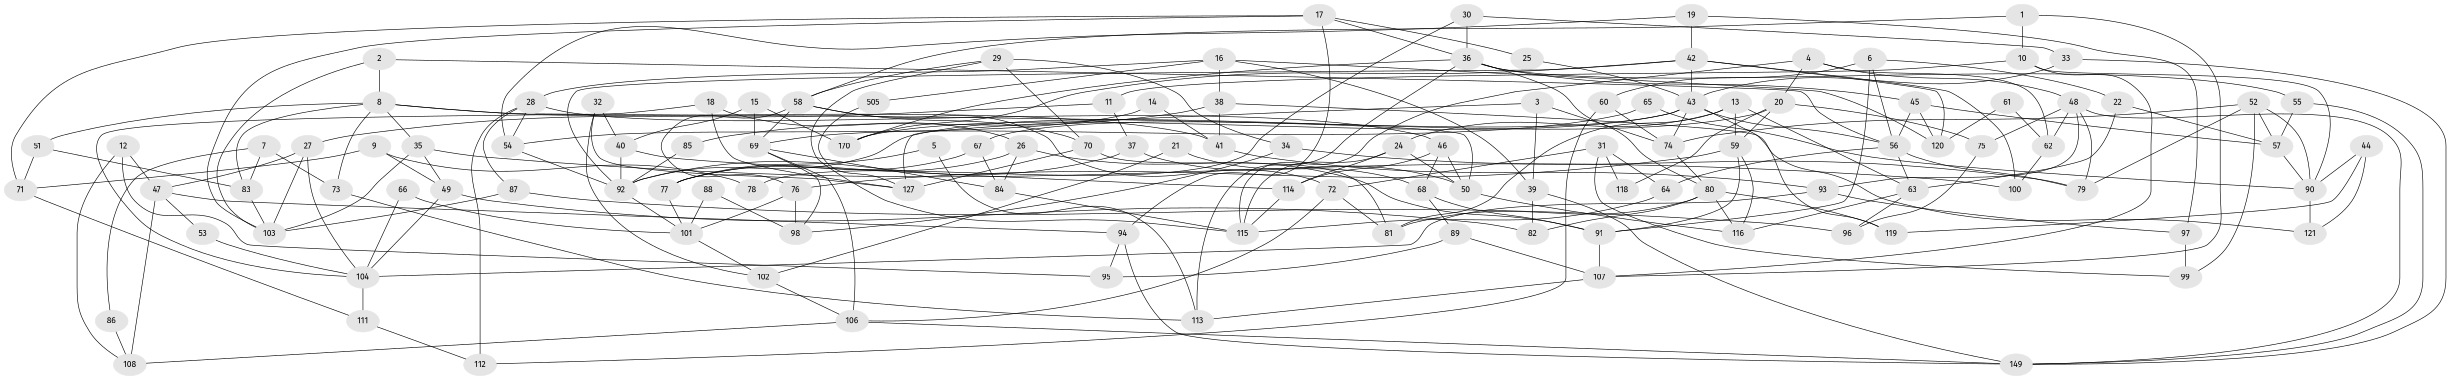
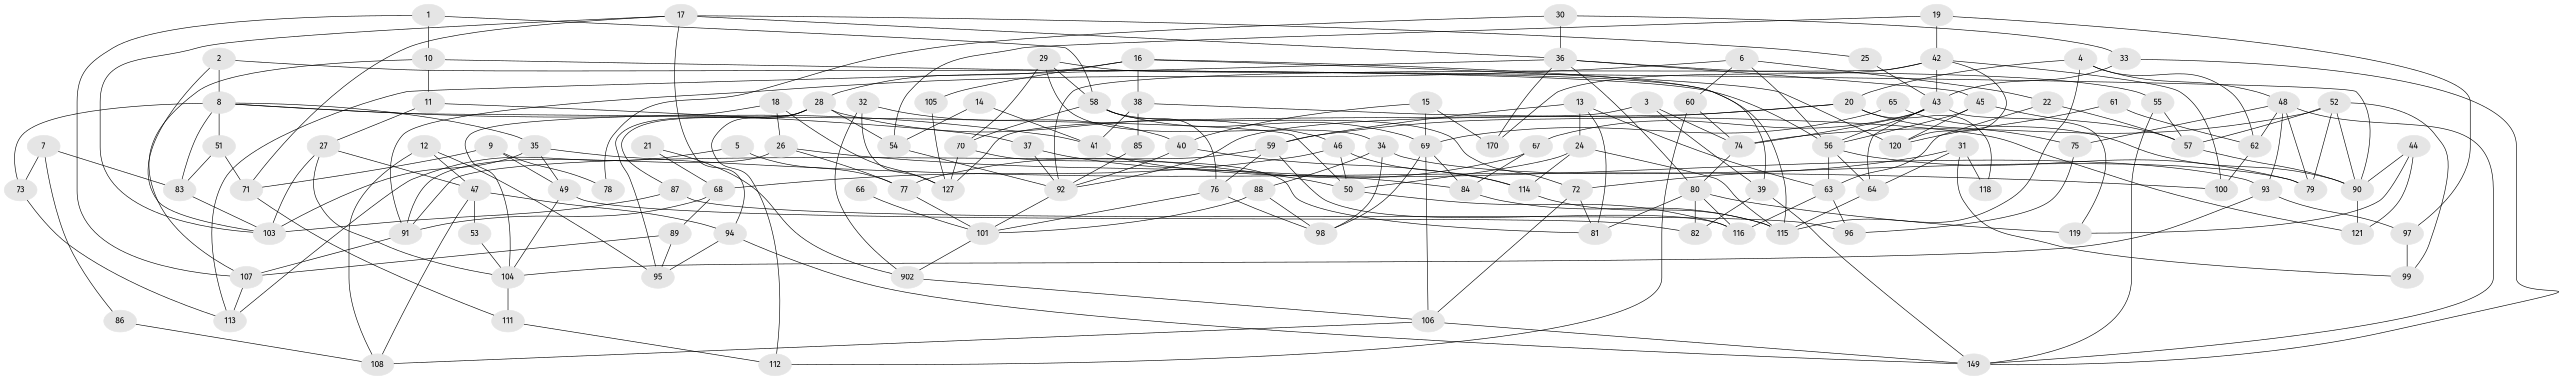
(873, 103) -> (931, 103)
(1268, 126) -> (1872, 139)
none -> (628, 130)
none -> (1322, 171)
(383, 234) -> none
(764, 277) -> (907, 277)
